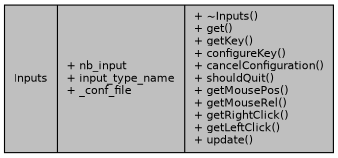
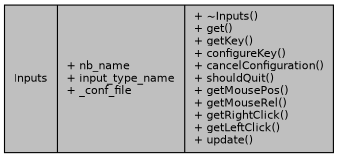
(97, 66) -> (99, 66)
